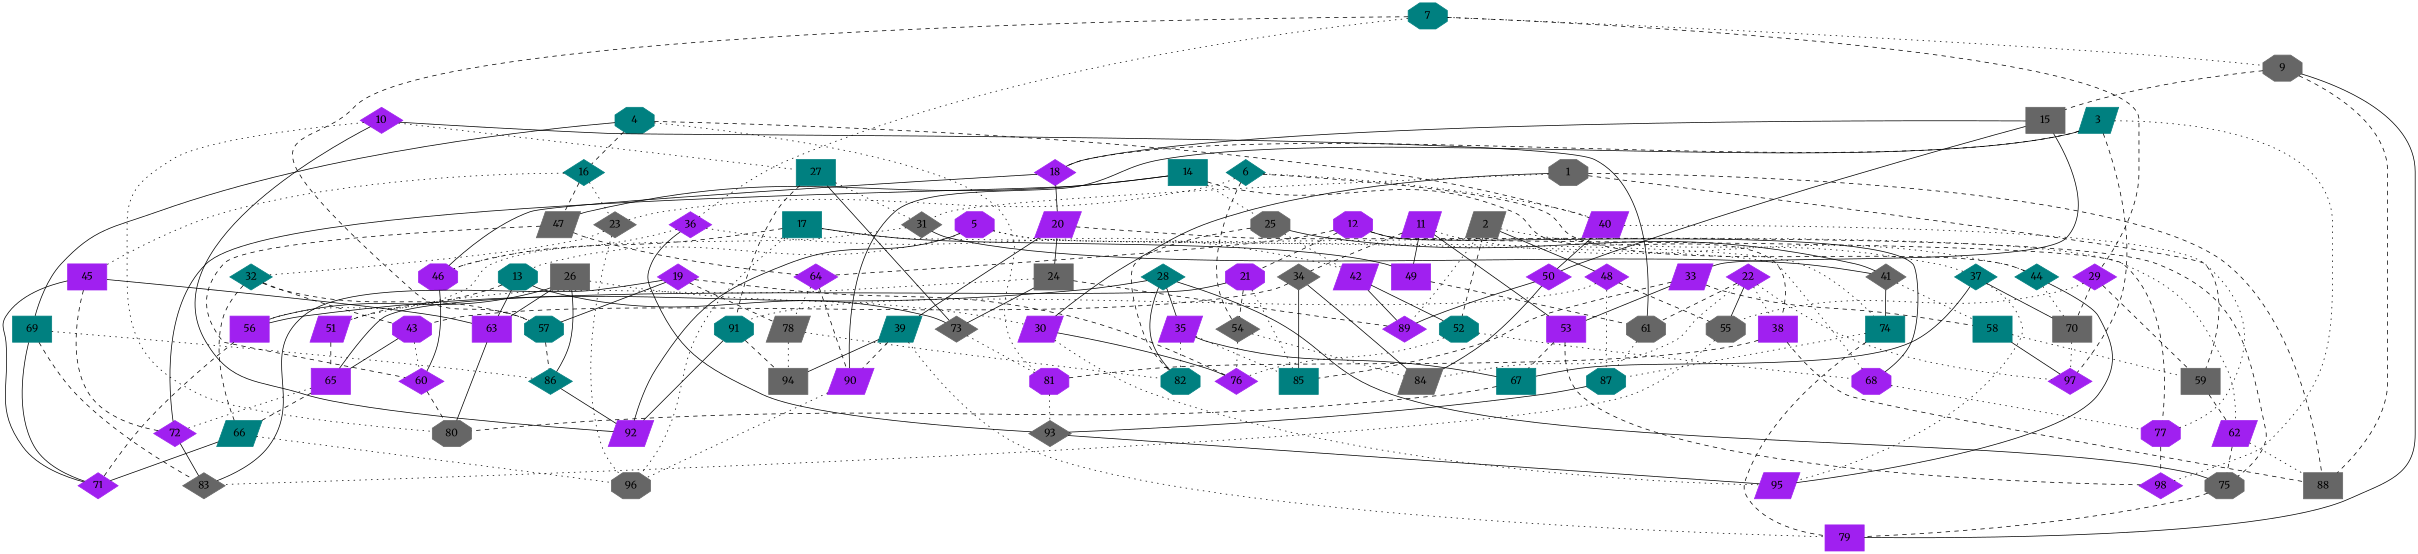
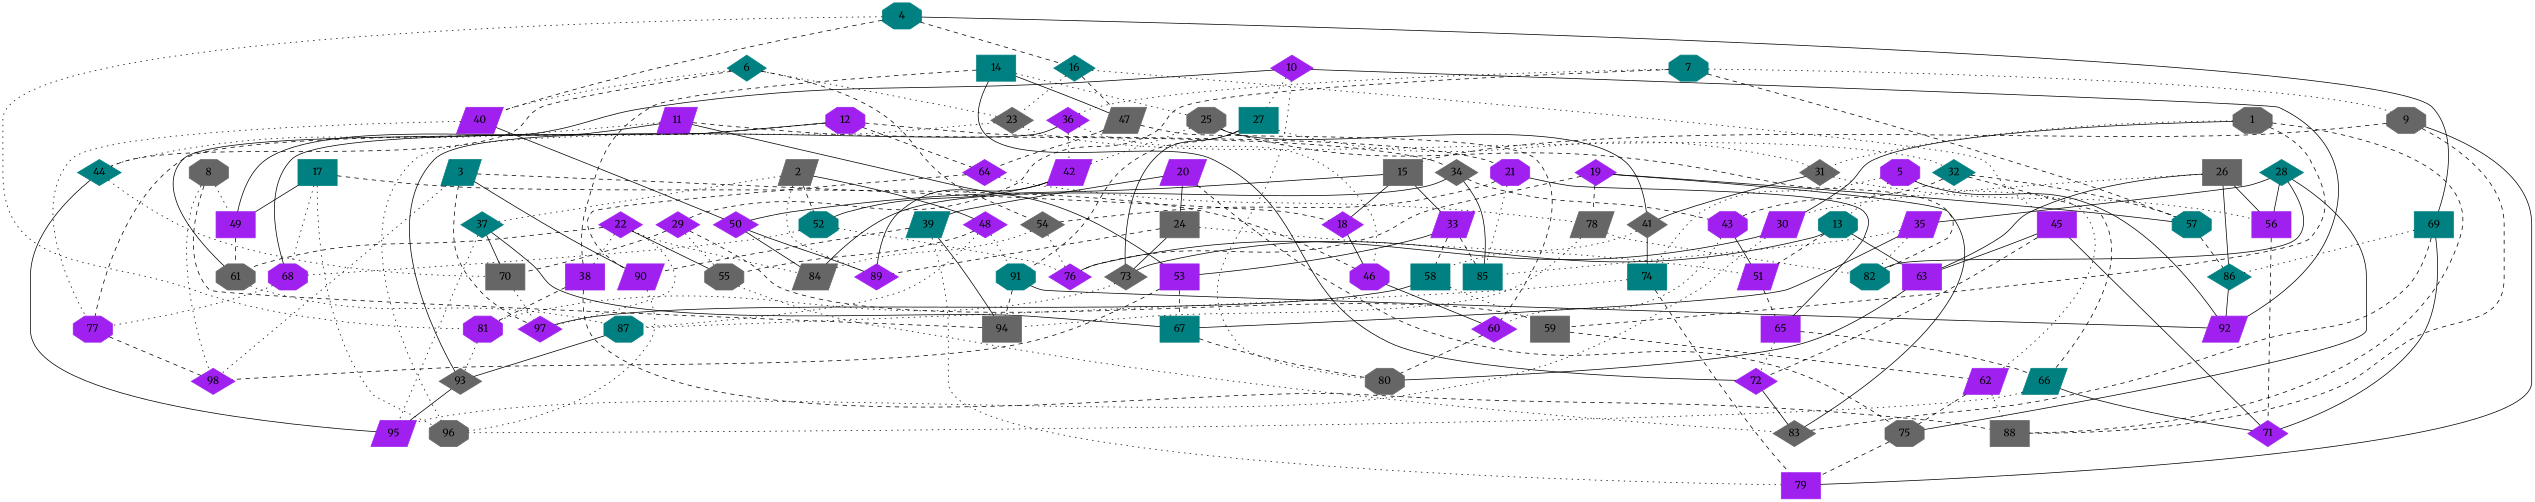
none -> (209, 173)
(1056, 195) -> none
(374, 353) -> (1740, 246)
